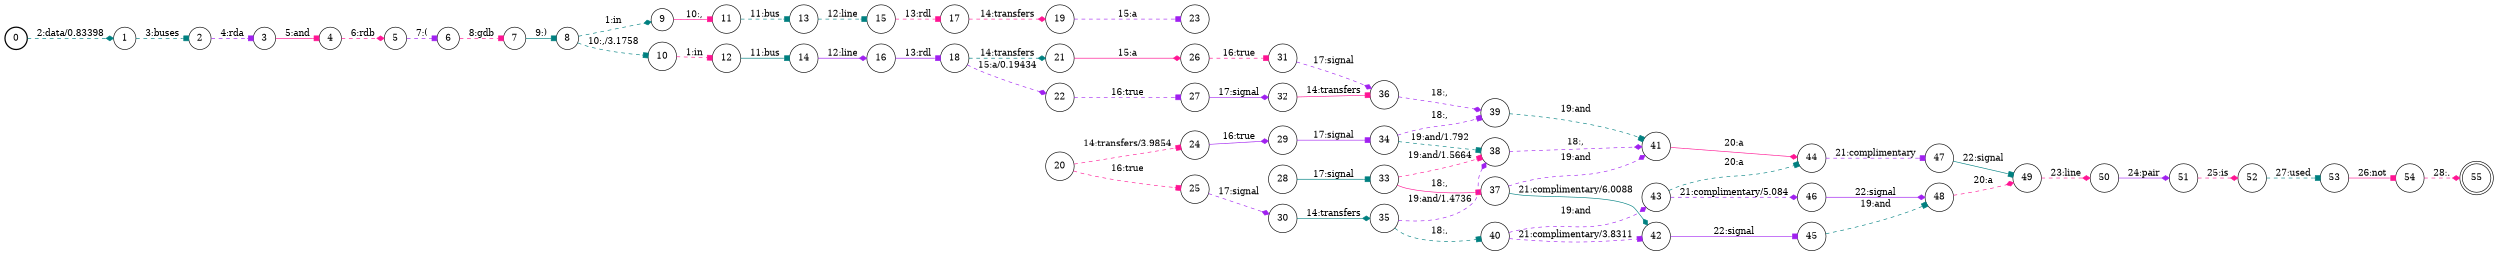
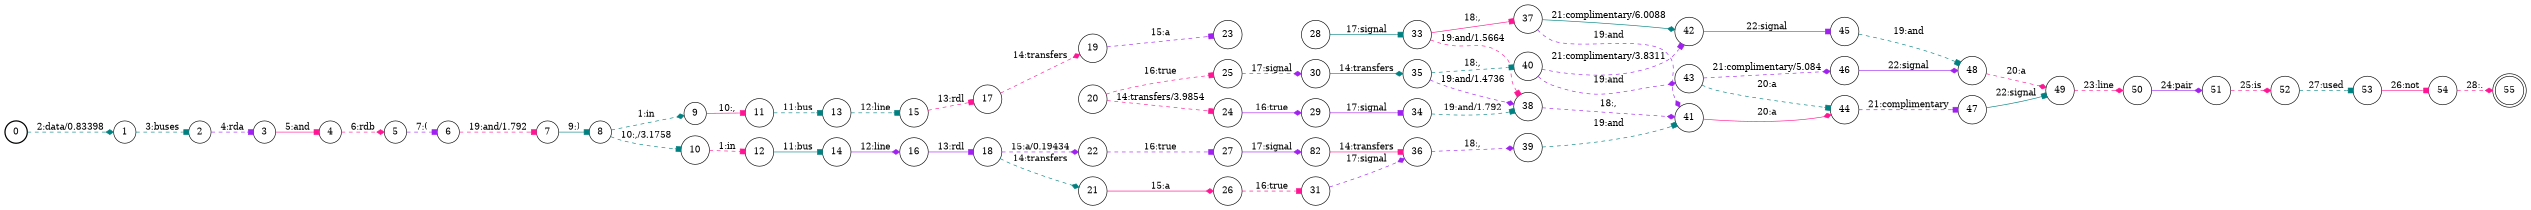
(481, 34) -> (498, 127)
(1283, 97) -> (1316, 152)
(1436, 126) -> none
